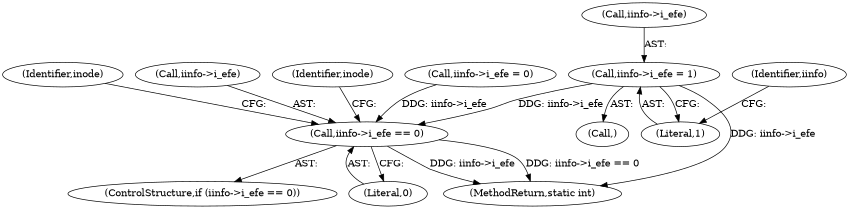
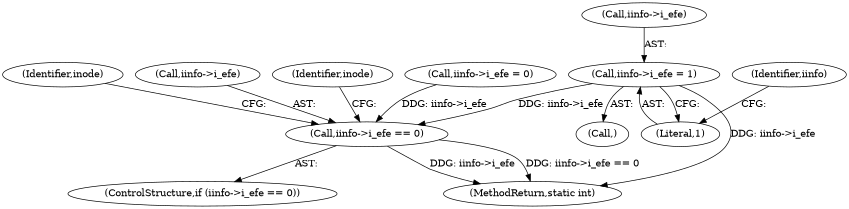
(388, 194) -> none
